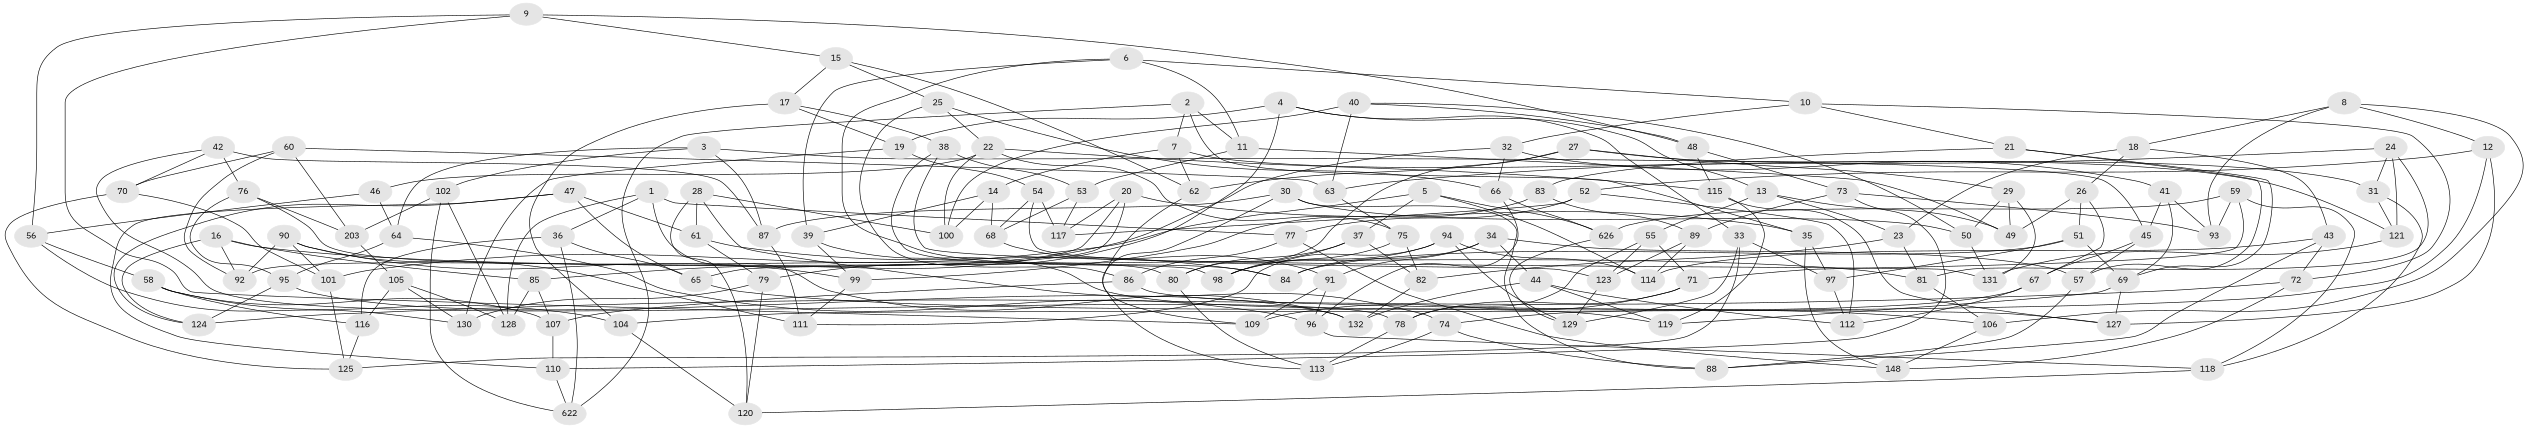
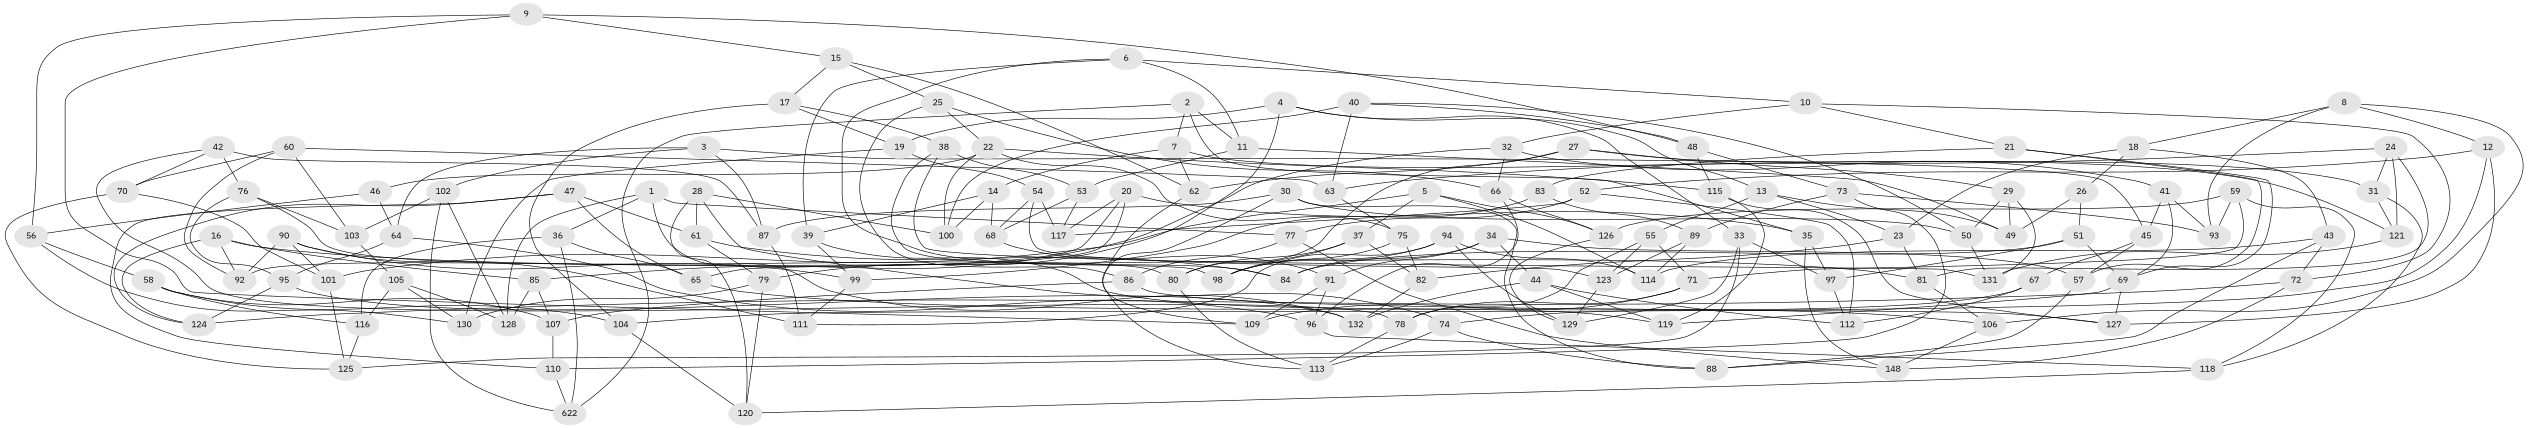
(352, 236) -> (352, 236)
(1606, 236) -> (1606, 236)
(2101, 247) -> none
